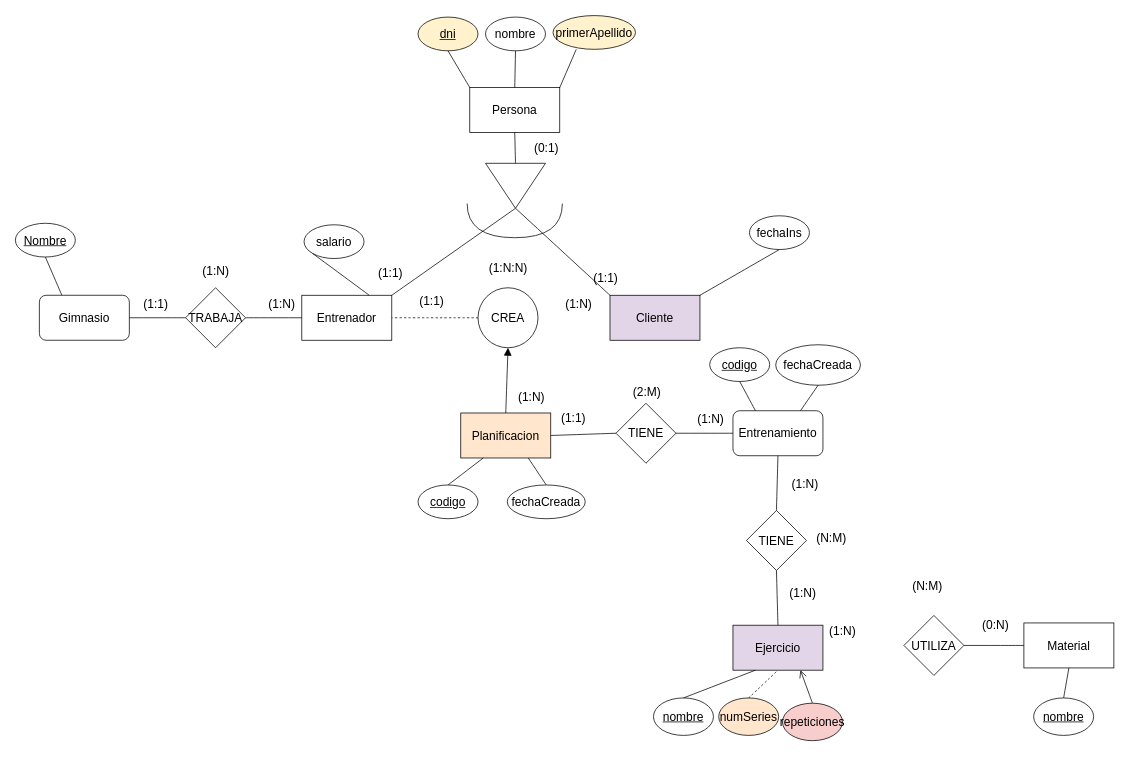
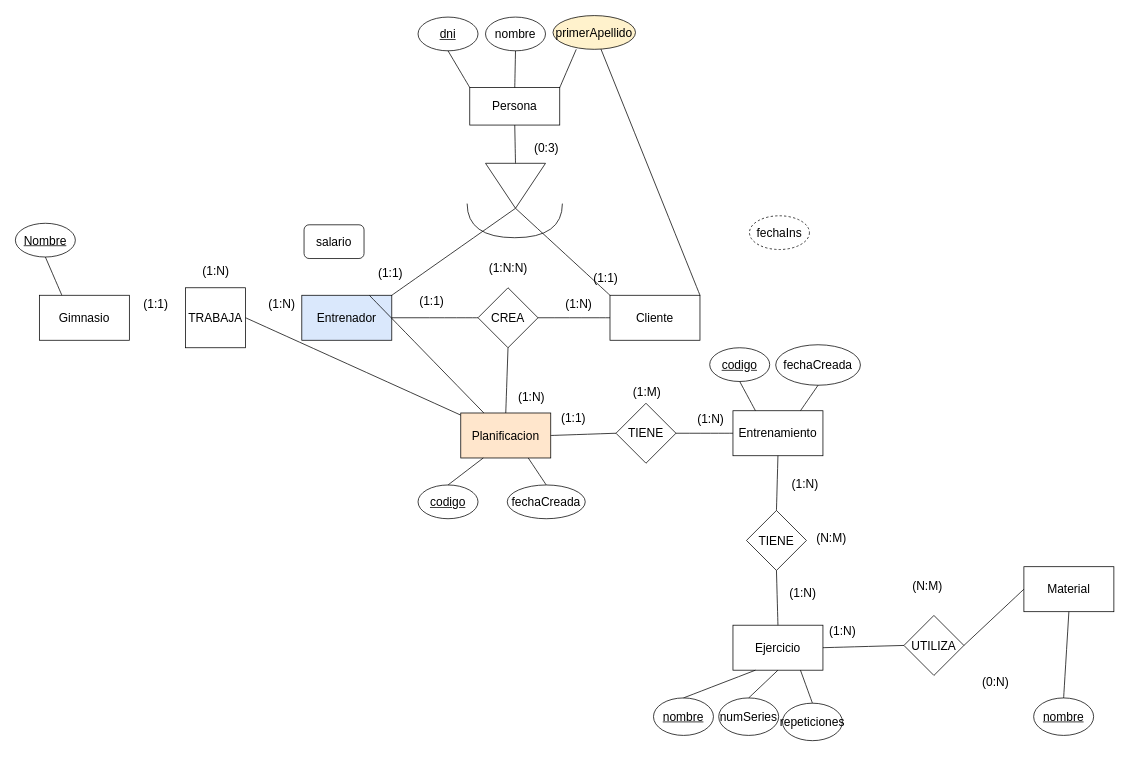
(448, 34) -> (448, 34)
(515, 110) -> (515, 106)
(547, 148) -> (547, 148)
(780, 233) -> (780, 233)
(334, 242) -> (334, 242)
(740, 272) -> (650, 171)
(341, 274) -> (427, 354)
(84, 318) -> (84, 318)
(157, 318) -> none
(216, 318) -> (216, 318)
(274, 318) -> (354, 367)
(347, 318) -> (347, 318)
(437, 318) -> (437, 318)
(508, 318) -> (508, 318)
none -> (574, 318)
(655, 318) -> (655, 318)
(508, 356) -> (508, 353)
(647, 392) -> (647, 392)
(778, 433) -> (778, 433)
(996, 625) -> (996, 681)
(1069, 645) -> (1069, 589)
none -> (864, 646)
(778, 648) -> (778, 648)
(802, 675) -> (802, 673)
(763, 684) -> (763, 684)
(749, 717) -> (749, 717)
(813, 722) -> (813, 722)
